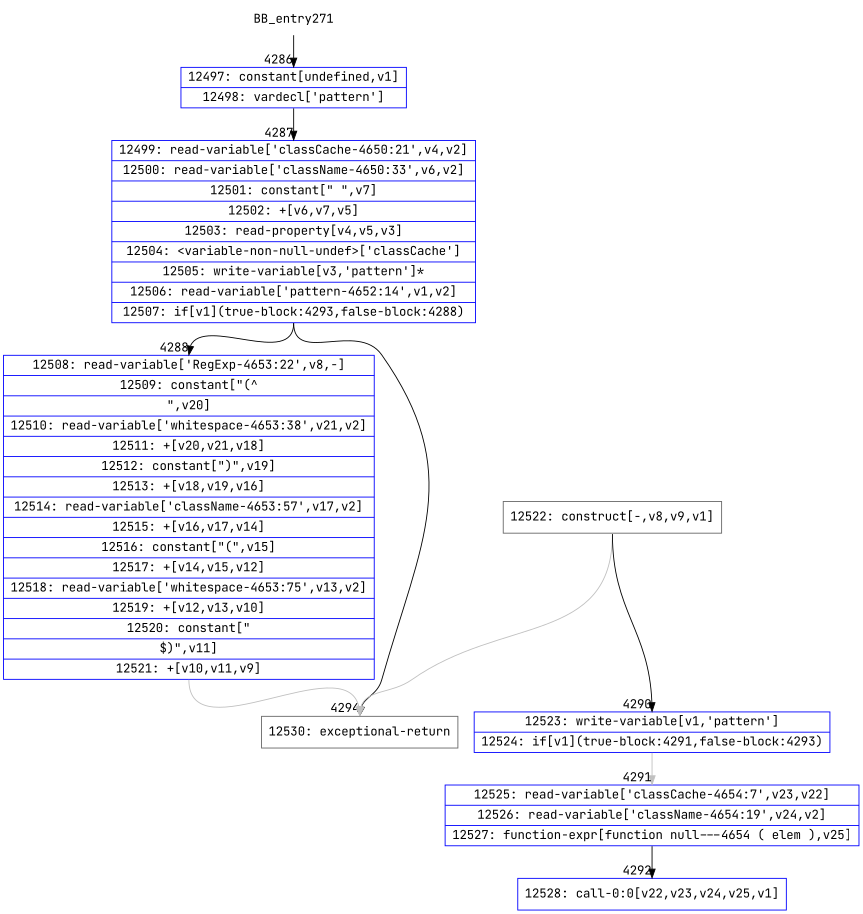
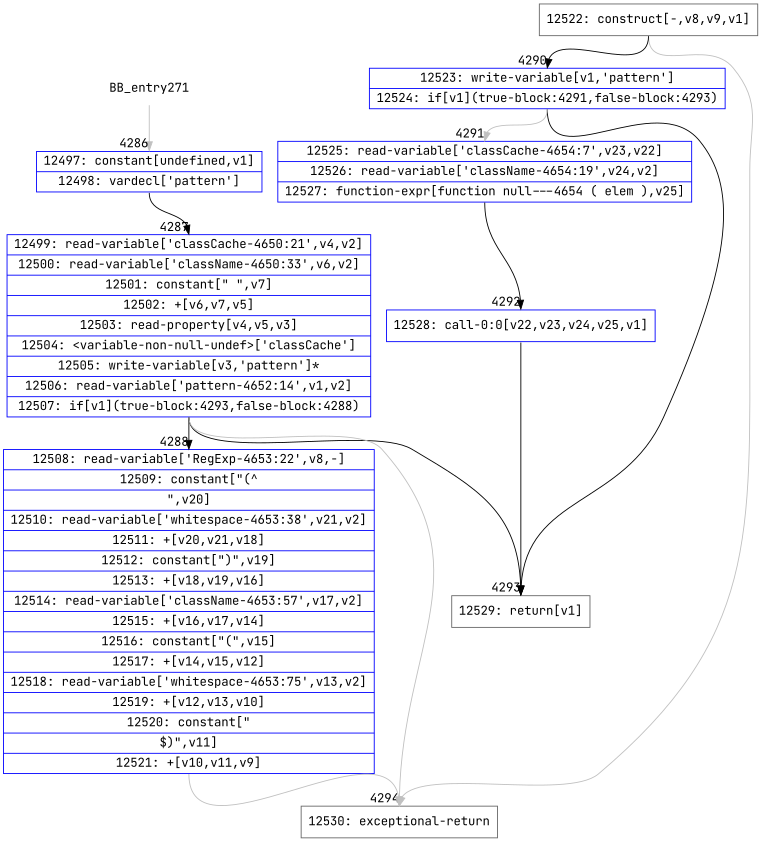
(294, 47) -> (149, 123)
(428, 480) -> (423, 517)
none -> (521, 612)
